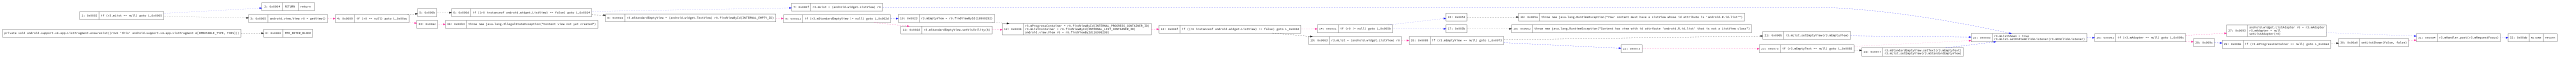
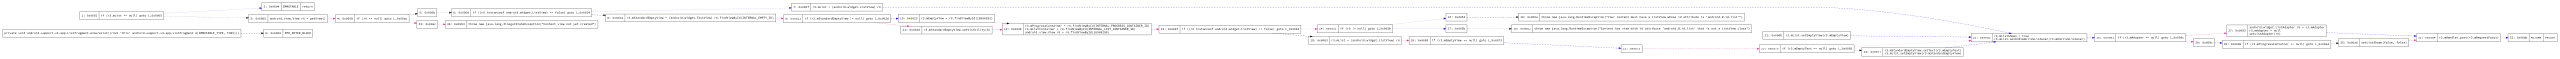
(290, 7) -> (291, 7)
(2370, 34) -> (2370, 34)
(1632, 38) -> none
